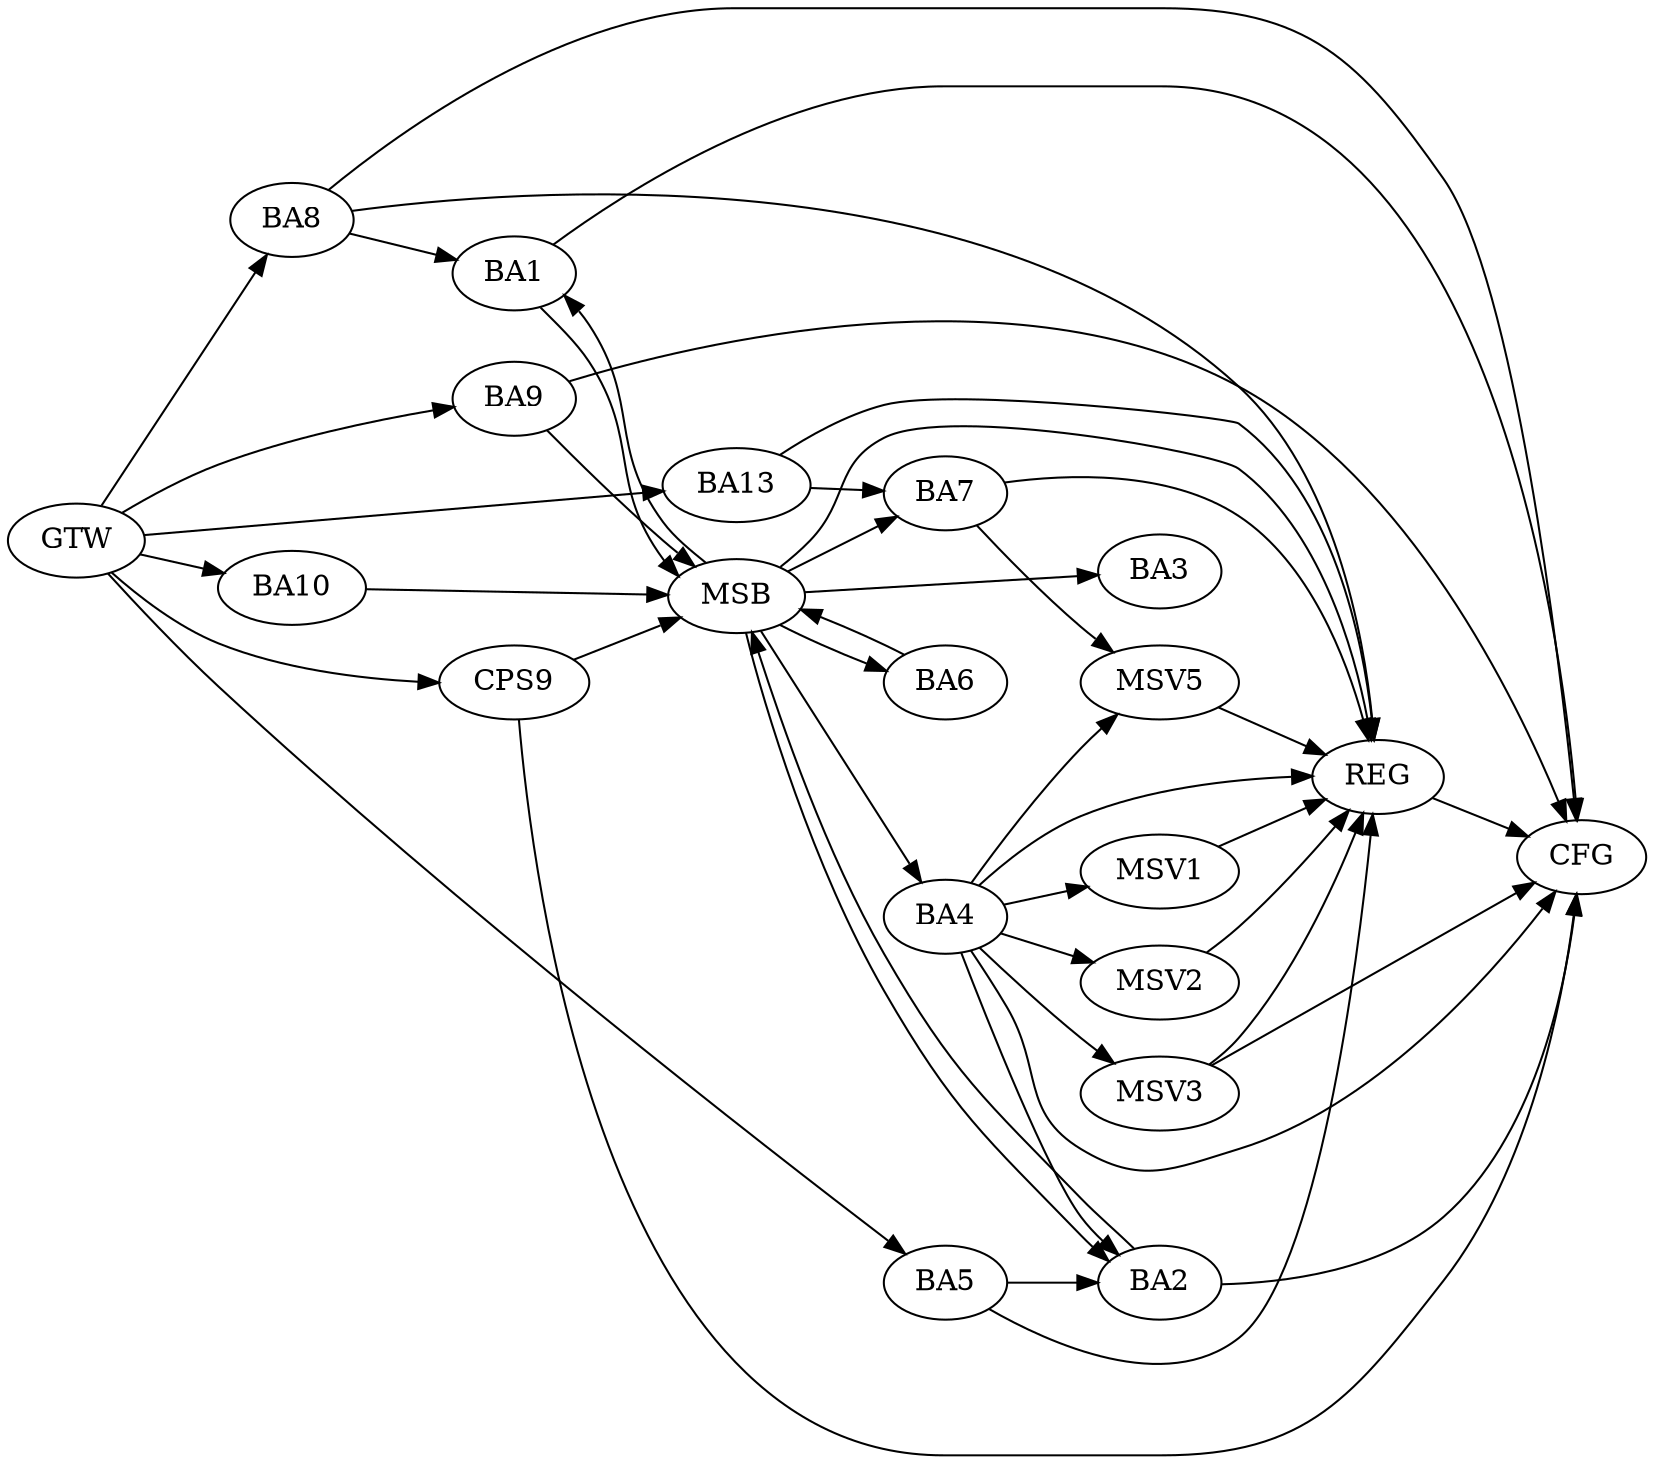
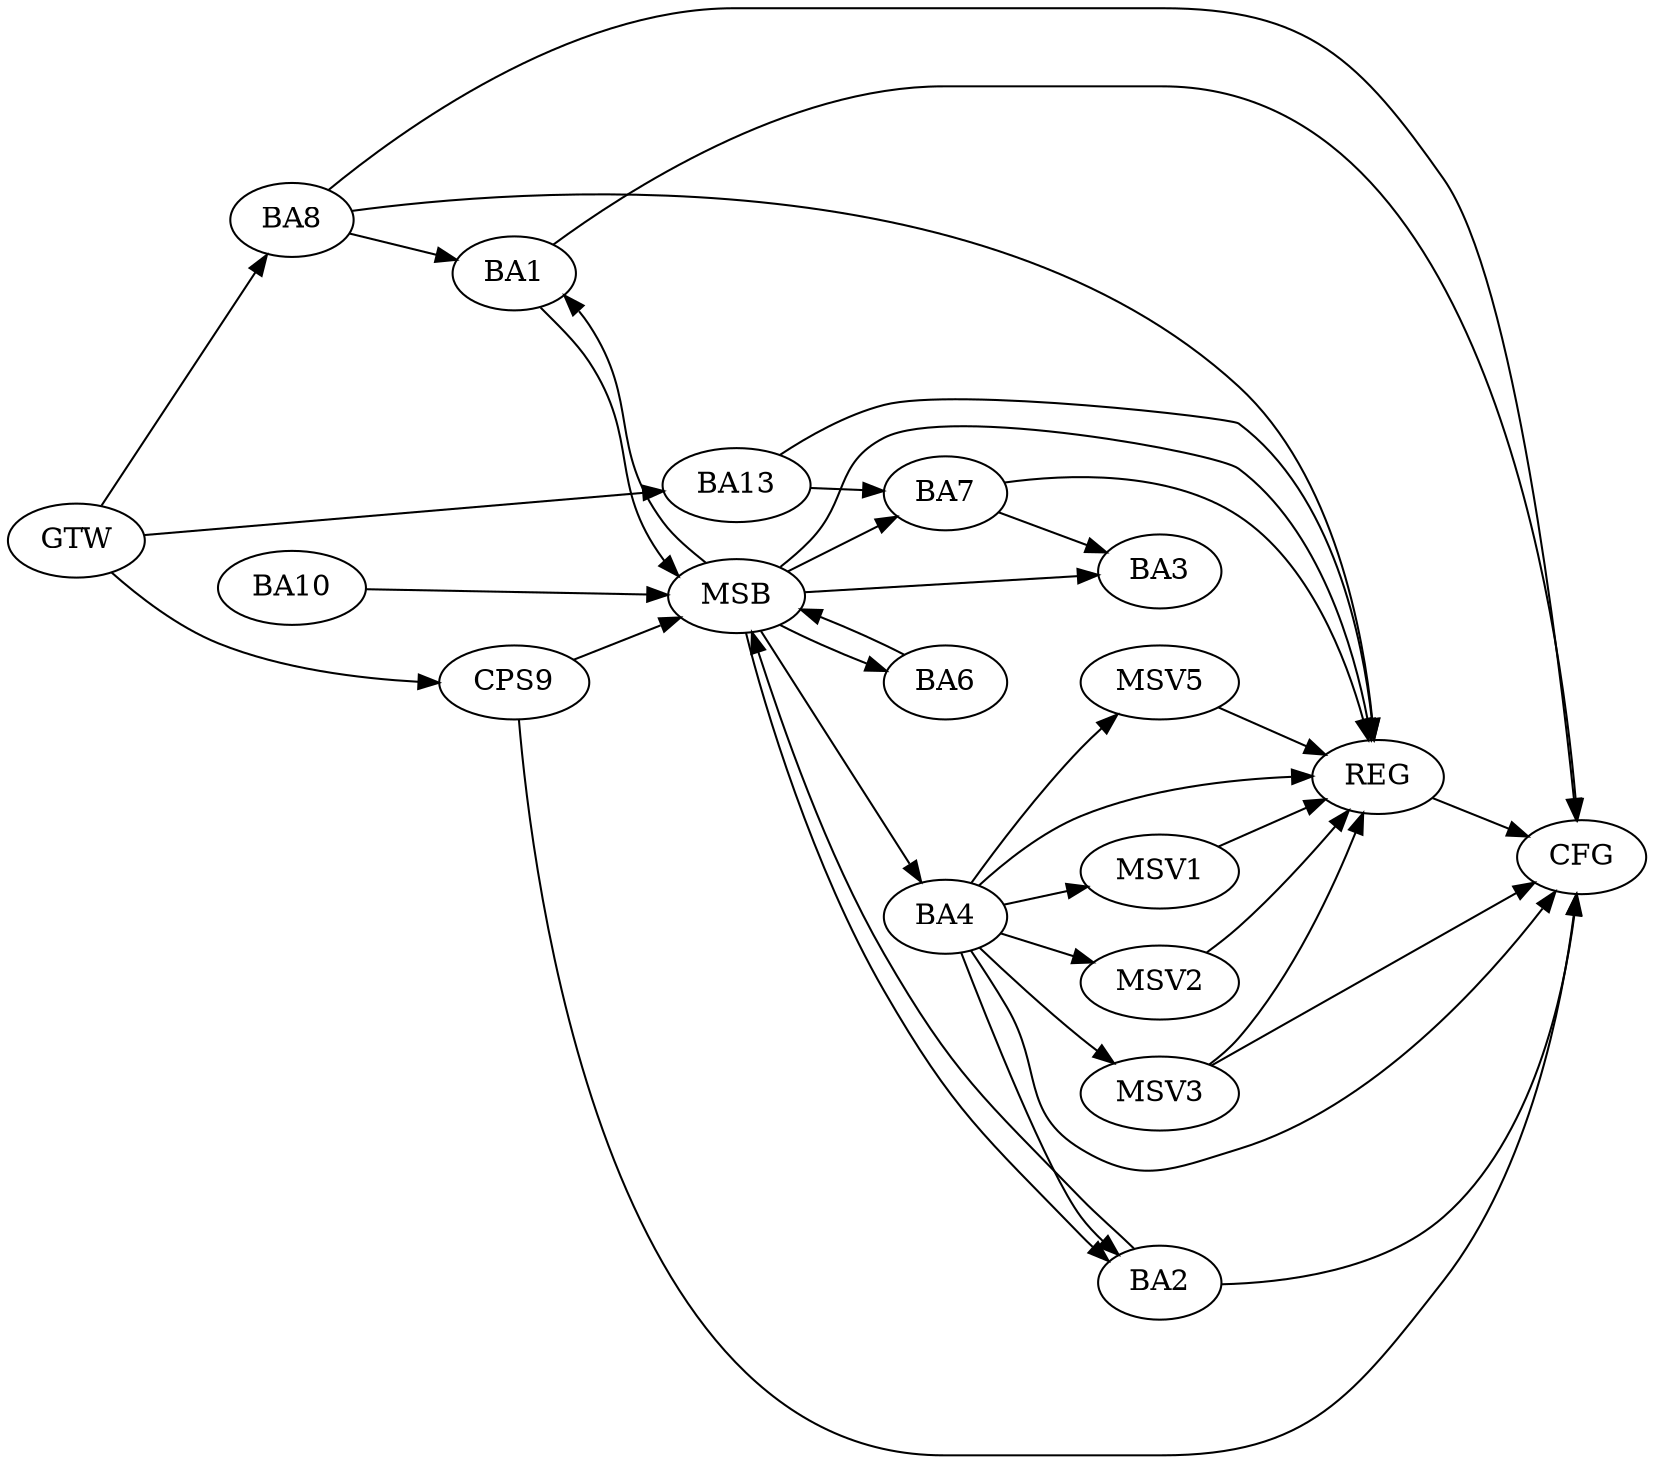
(514, 399) -> none
(172, 561) -> none
(1043, 593) -> (1043, 529)
(945, 1283) -> none
